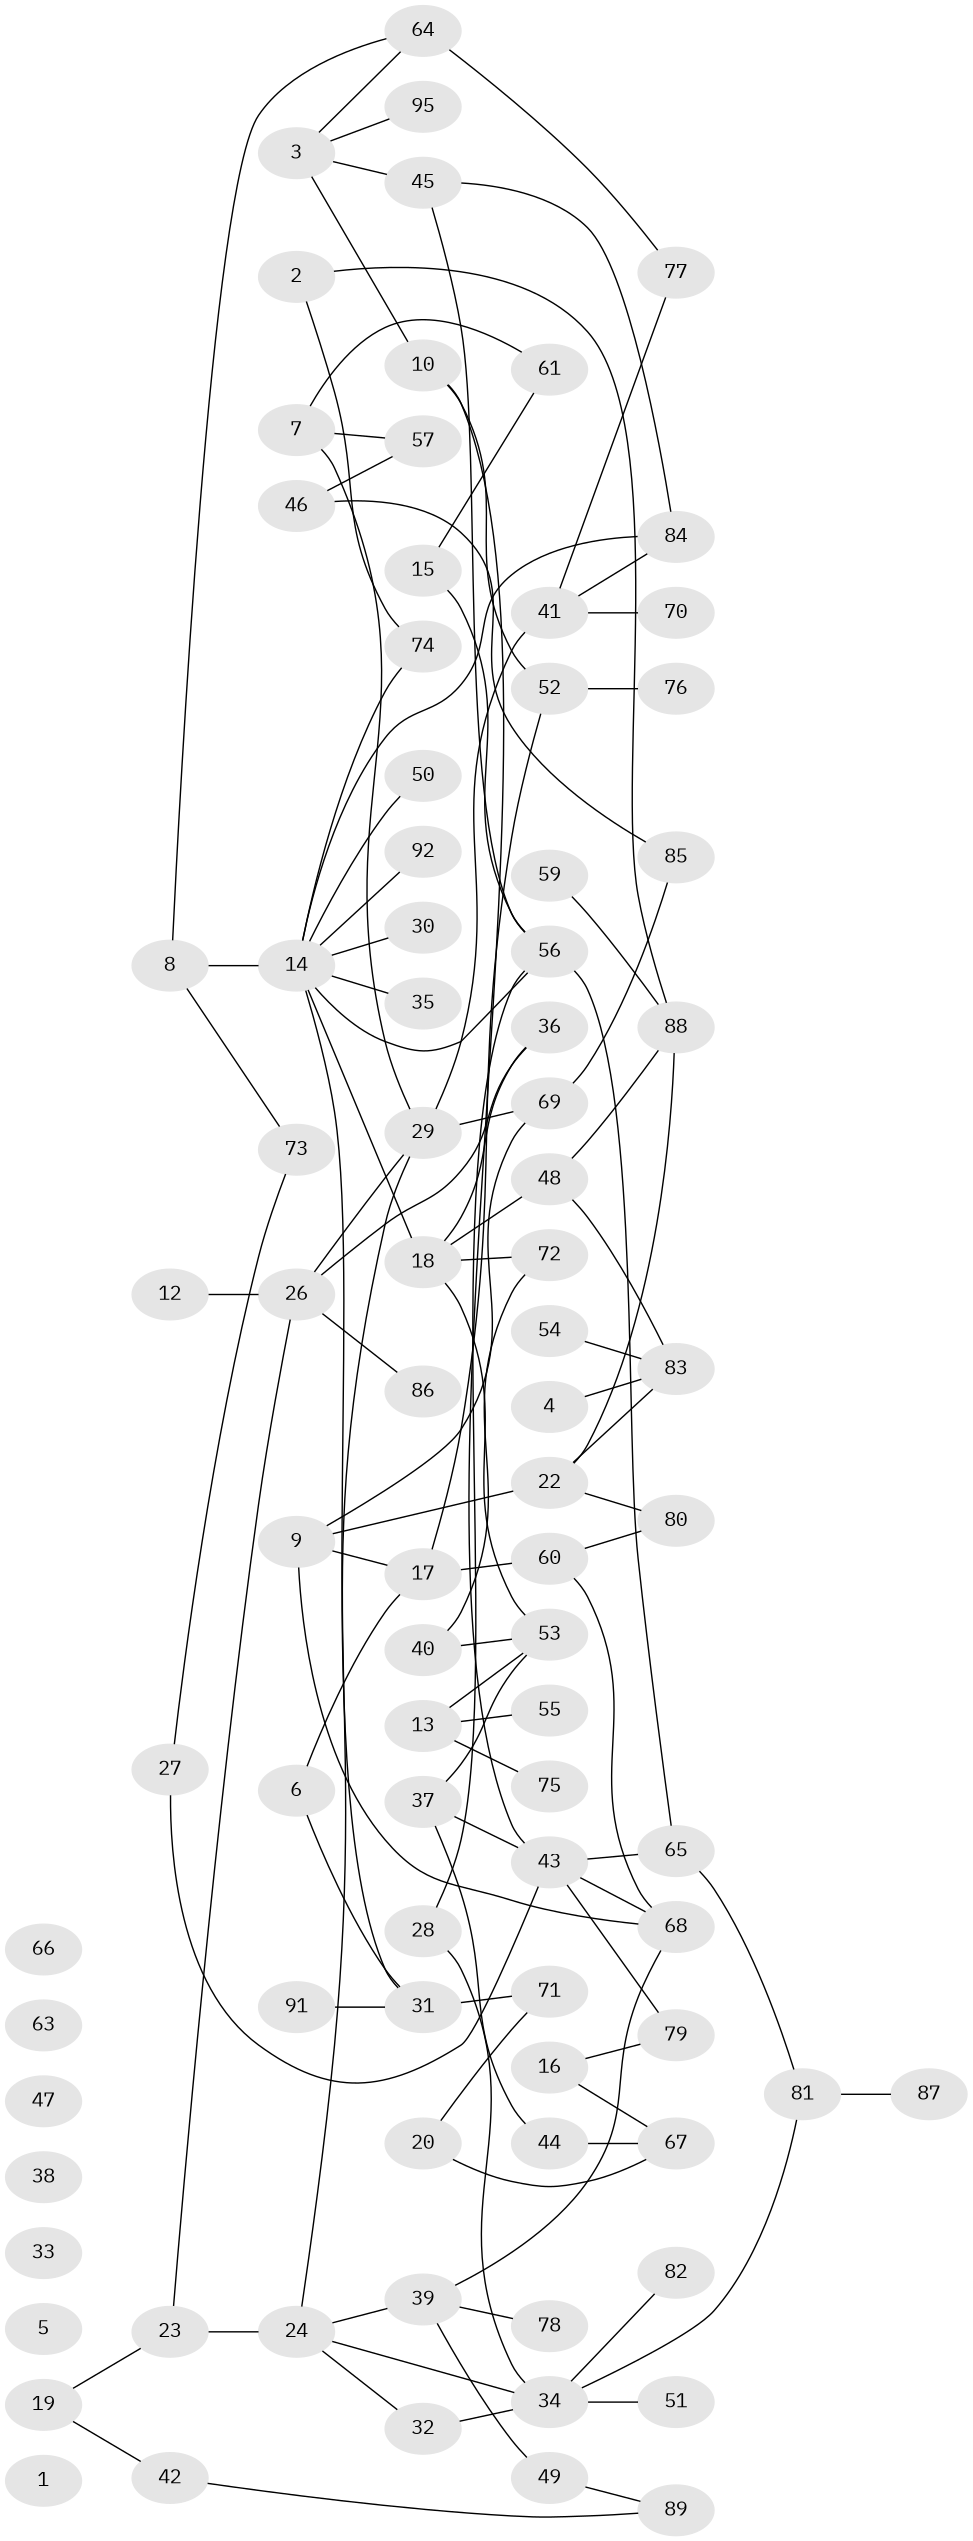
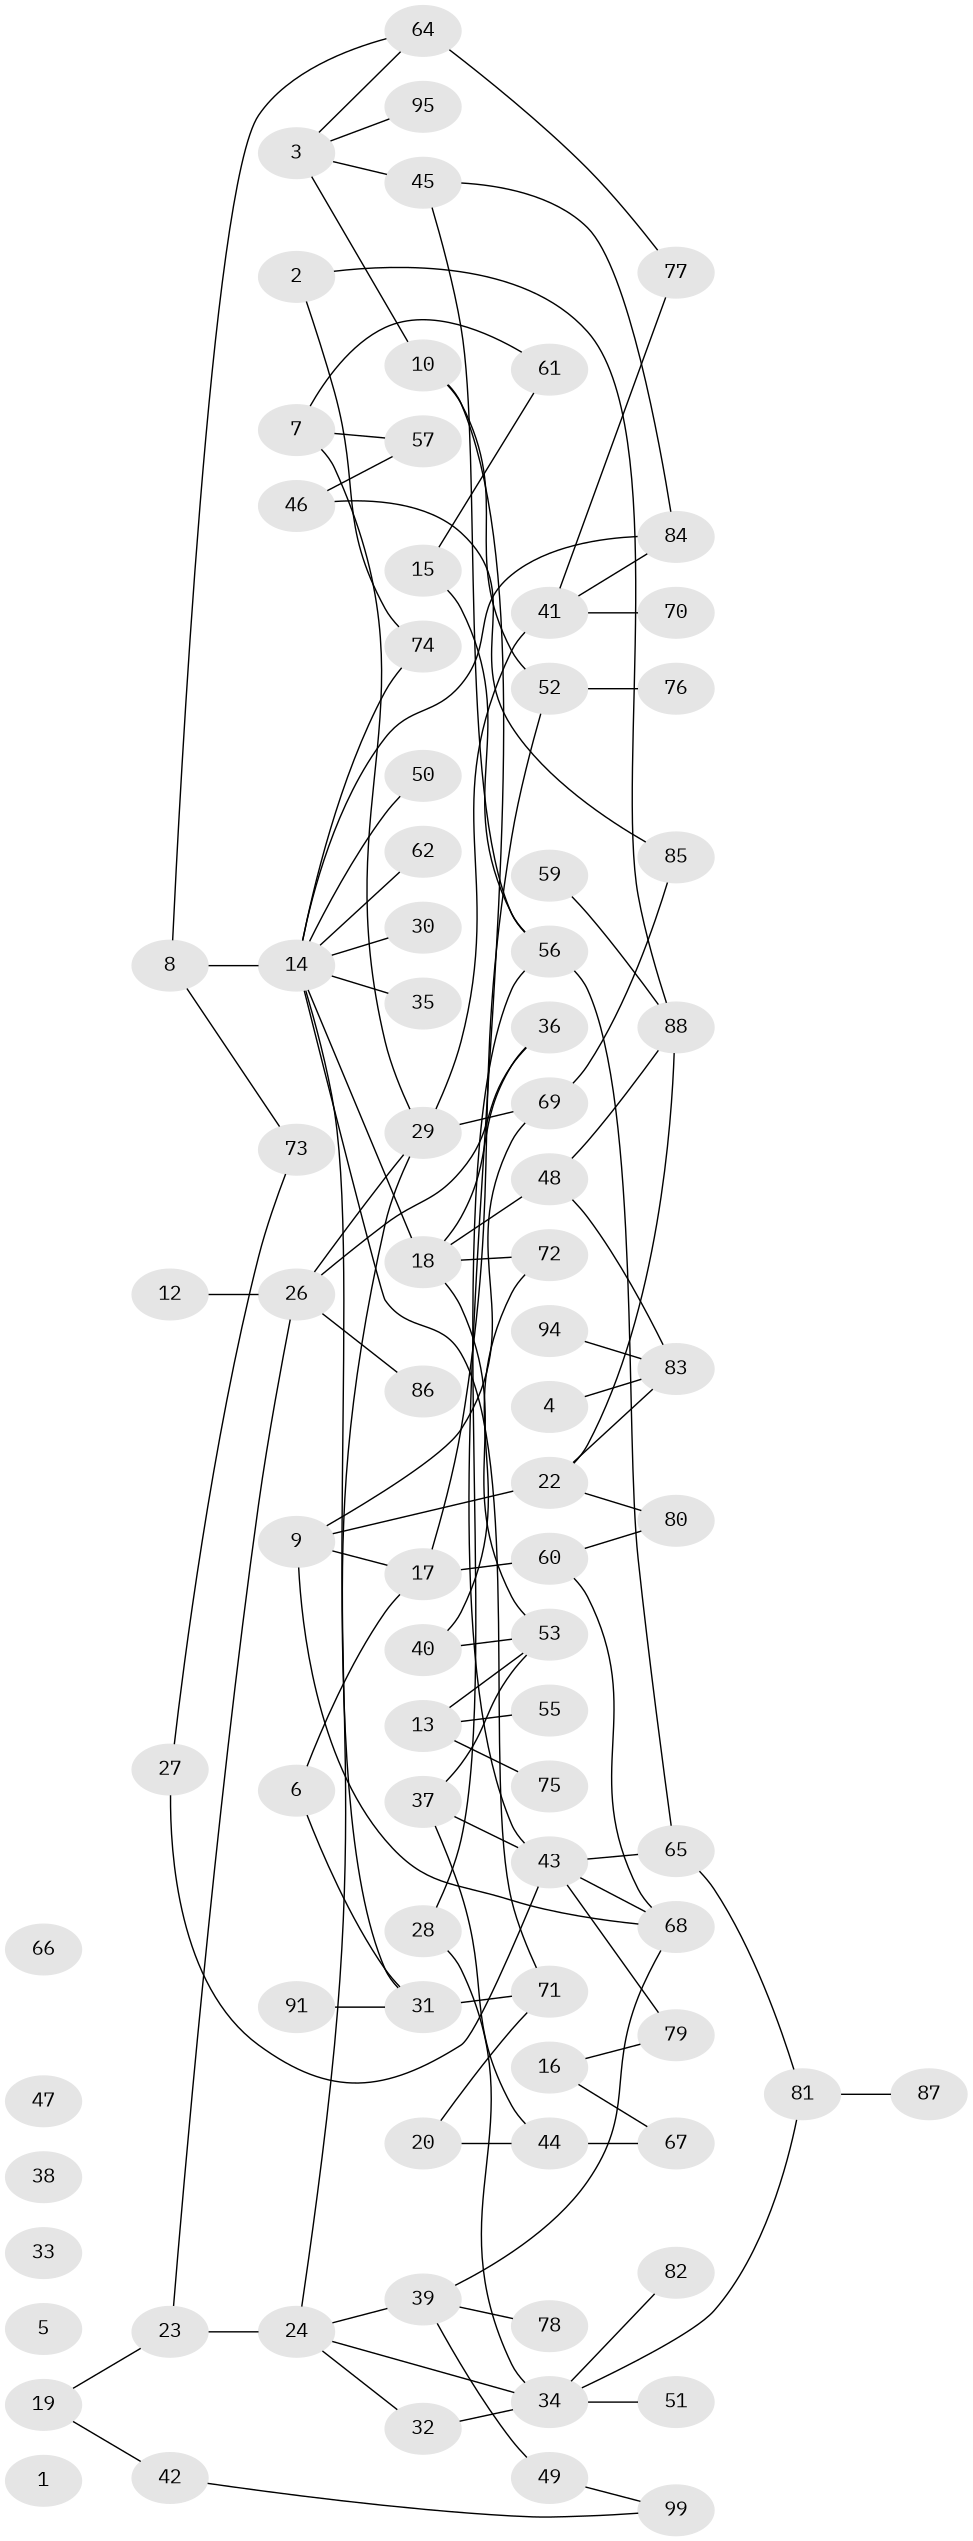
(423, 852) -> (423, 852)
(426, 1051) -> (461, 1354)
(550, 1331) -> (550, 1331)
(44, 2025) -> none
(550, 2187) -> (479, 2143)
(676, 2510) -> (676, 2510)
